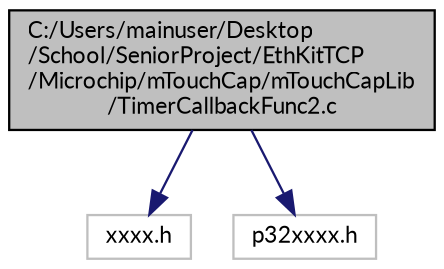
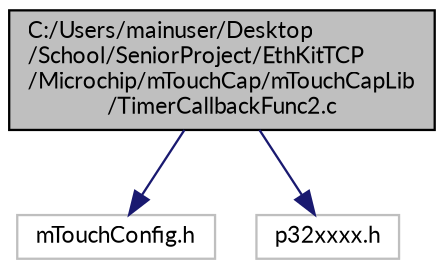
(139, 237) -> (116, 237)
